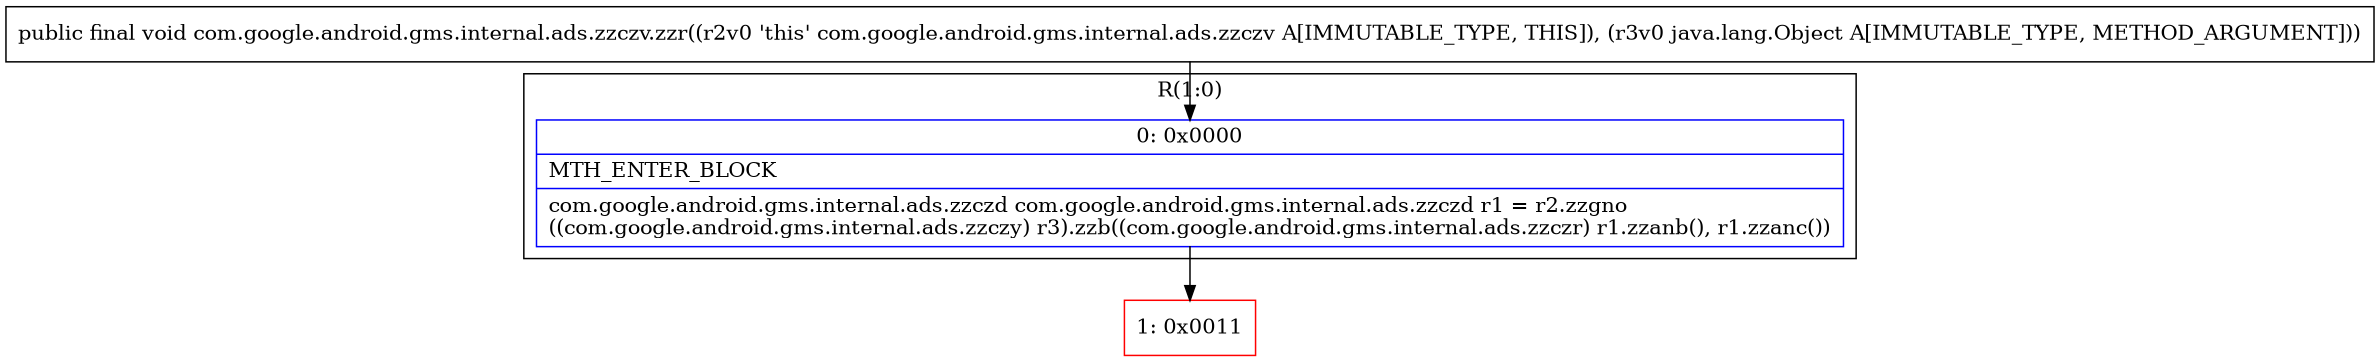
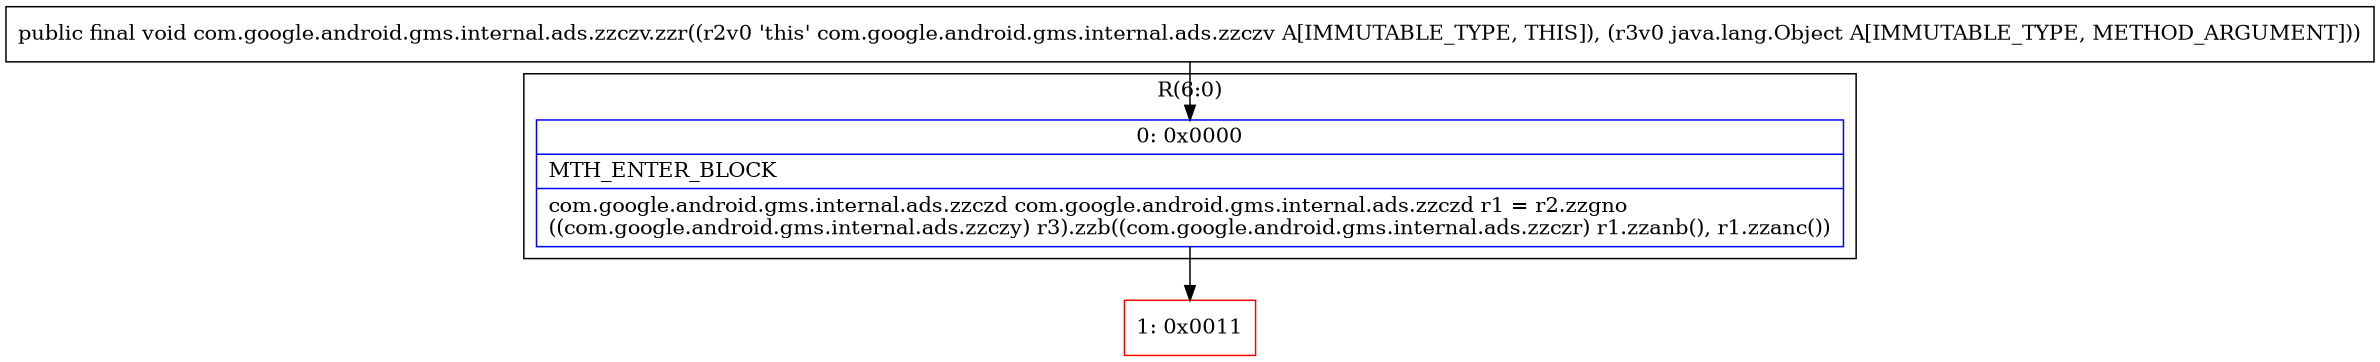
(1190, 91) -> (1190, 91)
